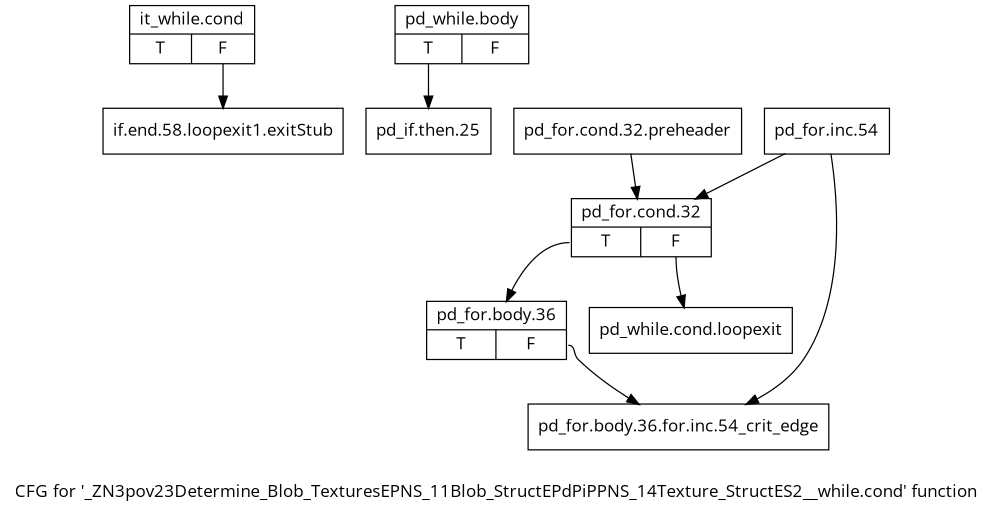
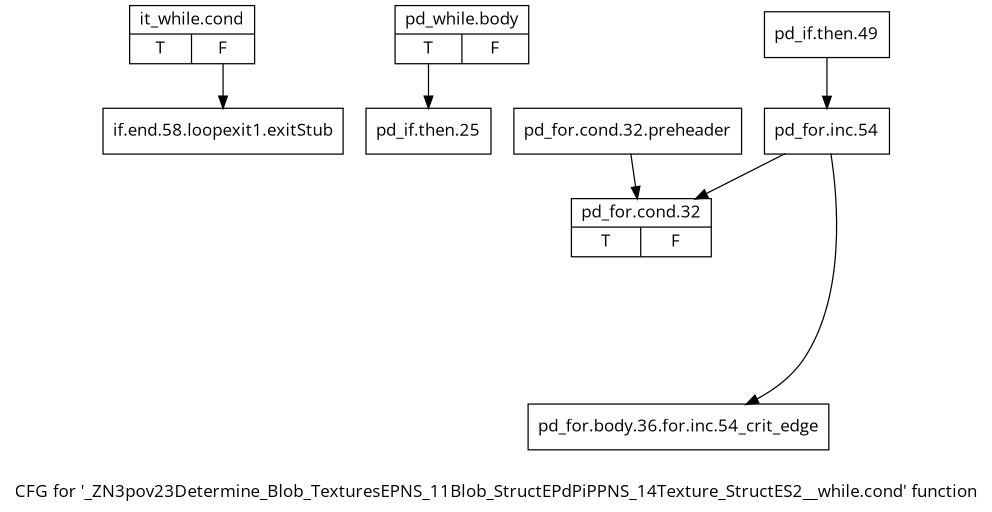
none -> (827, 35)
(497, 330) -> none
(691, 330) -> none
